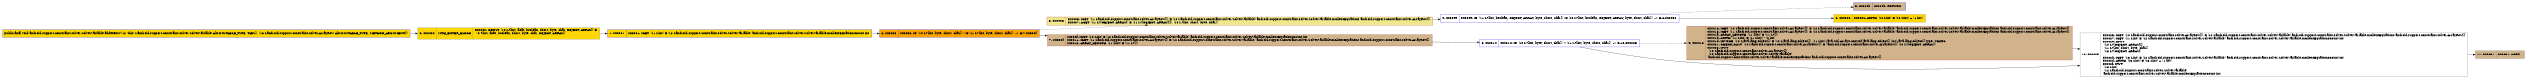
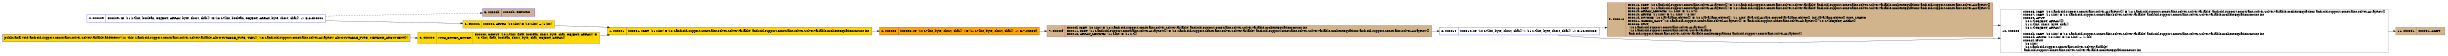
(1240, 21) -> none
none -> (581, 26)
(455, 33) -> (455, 38)
